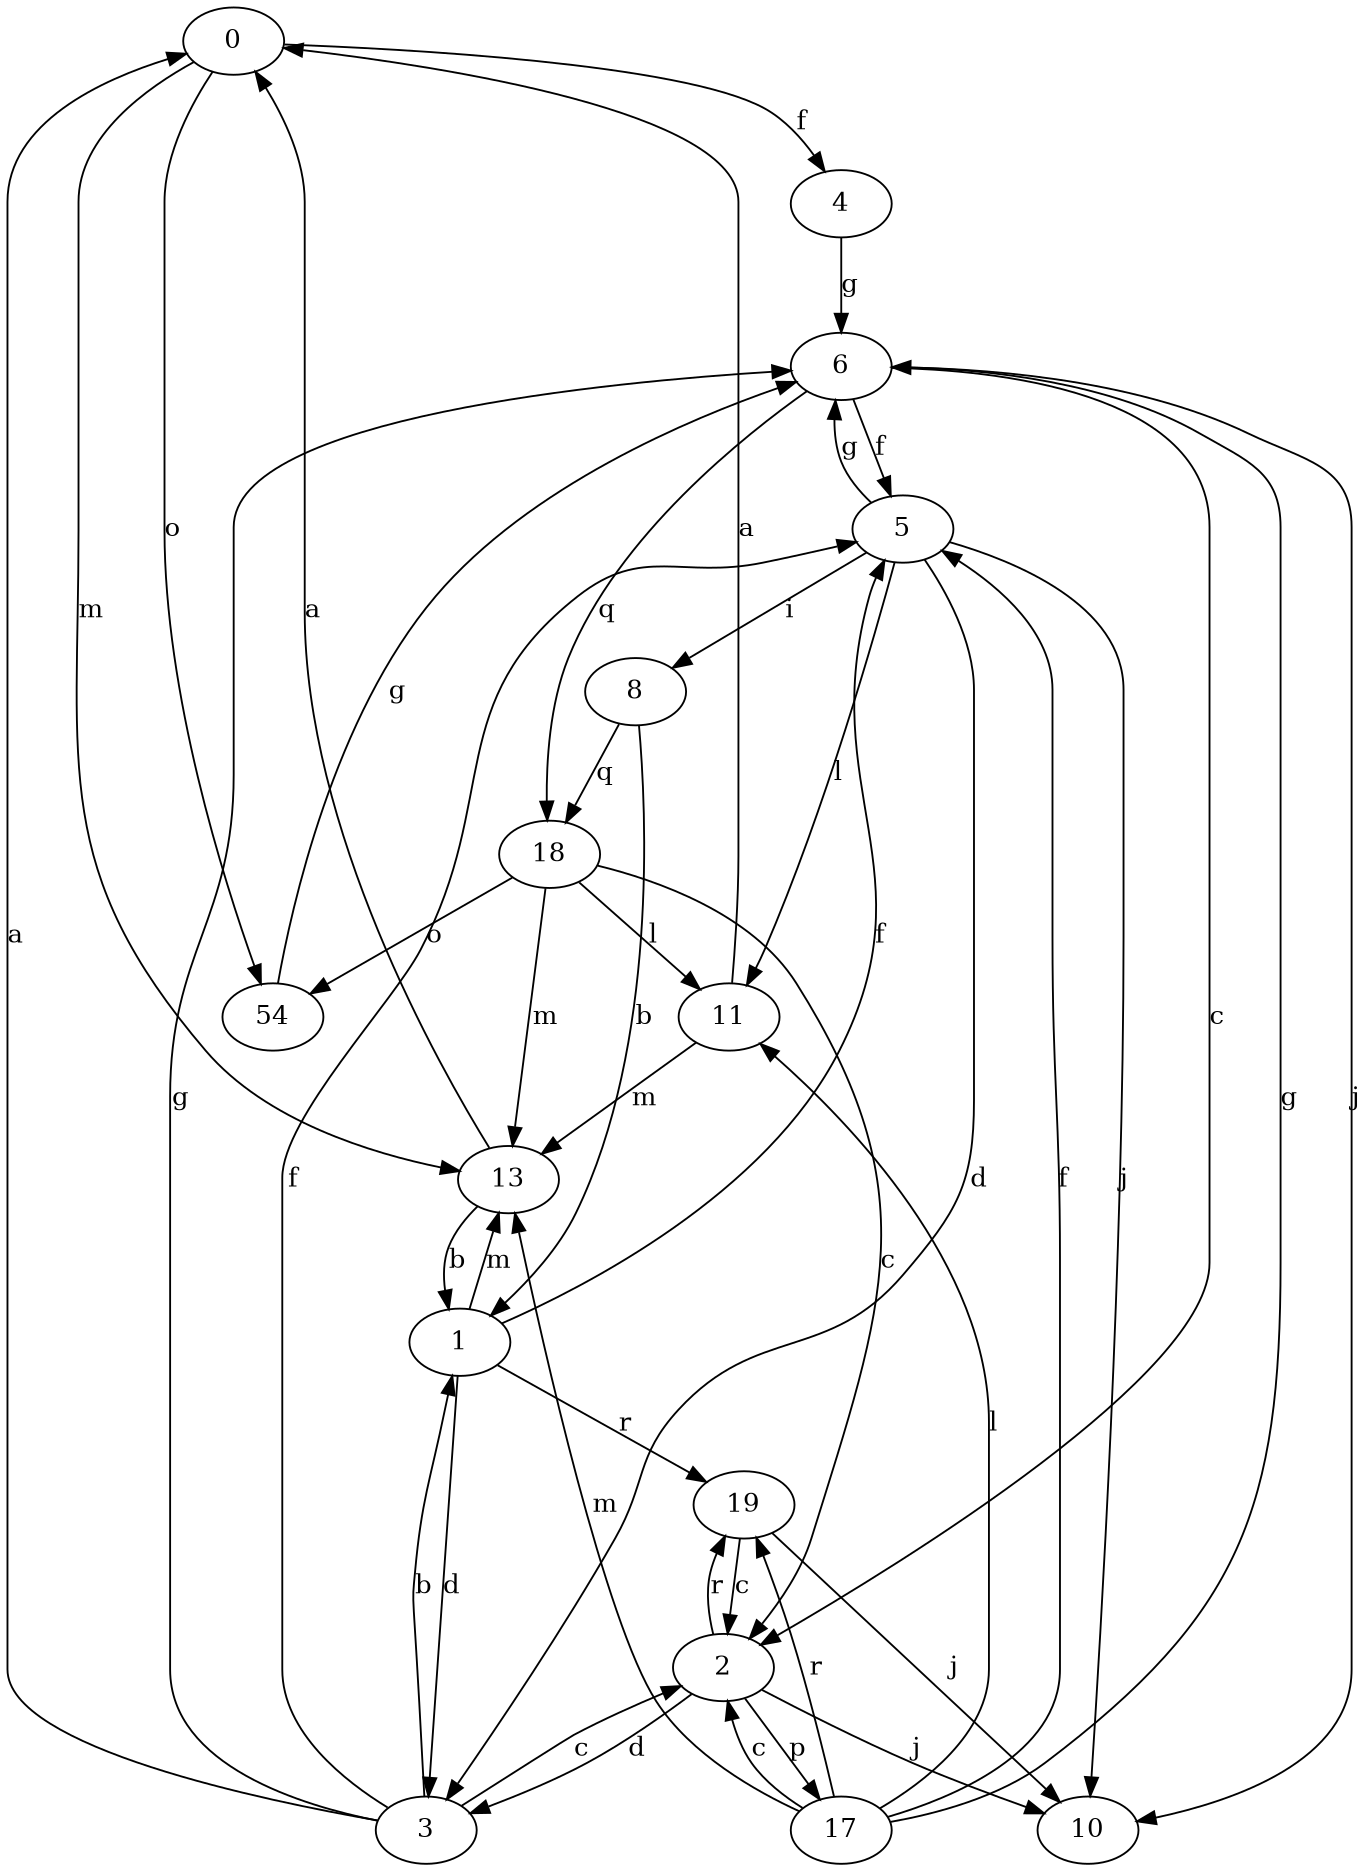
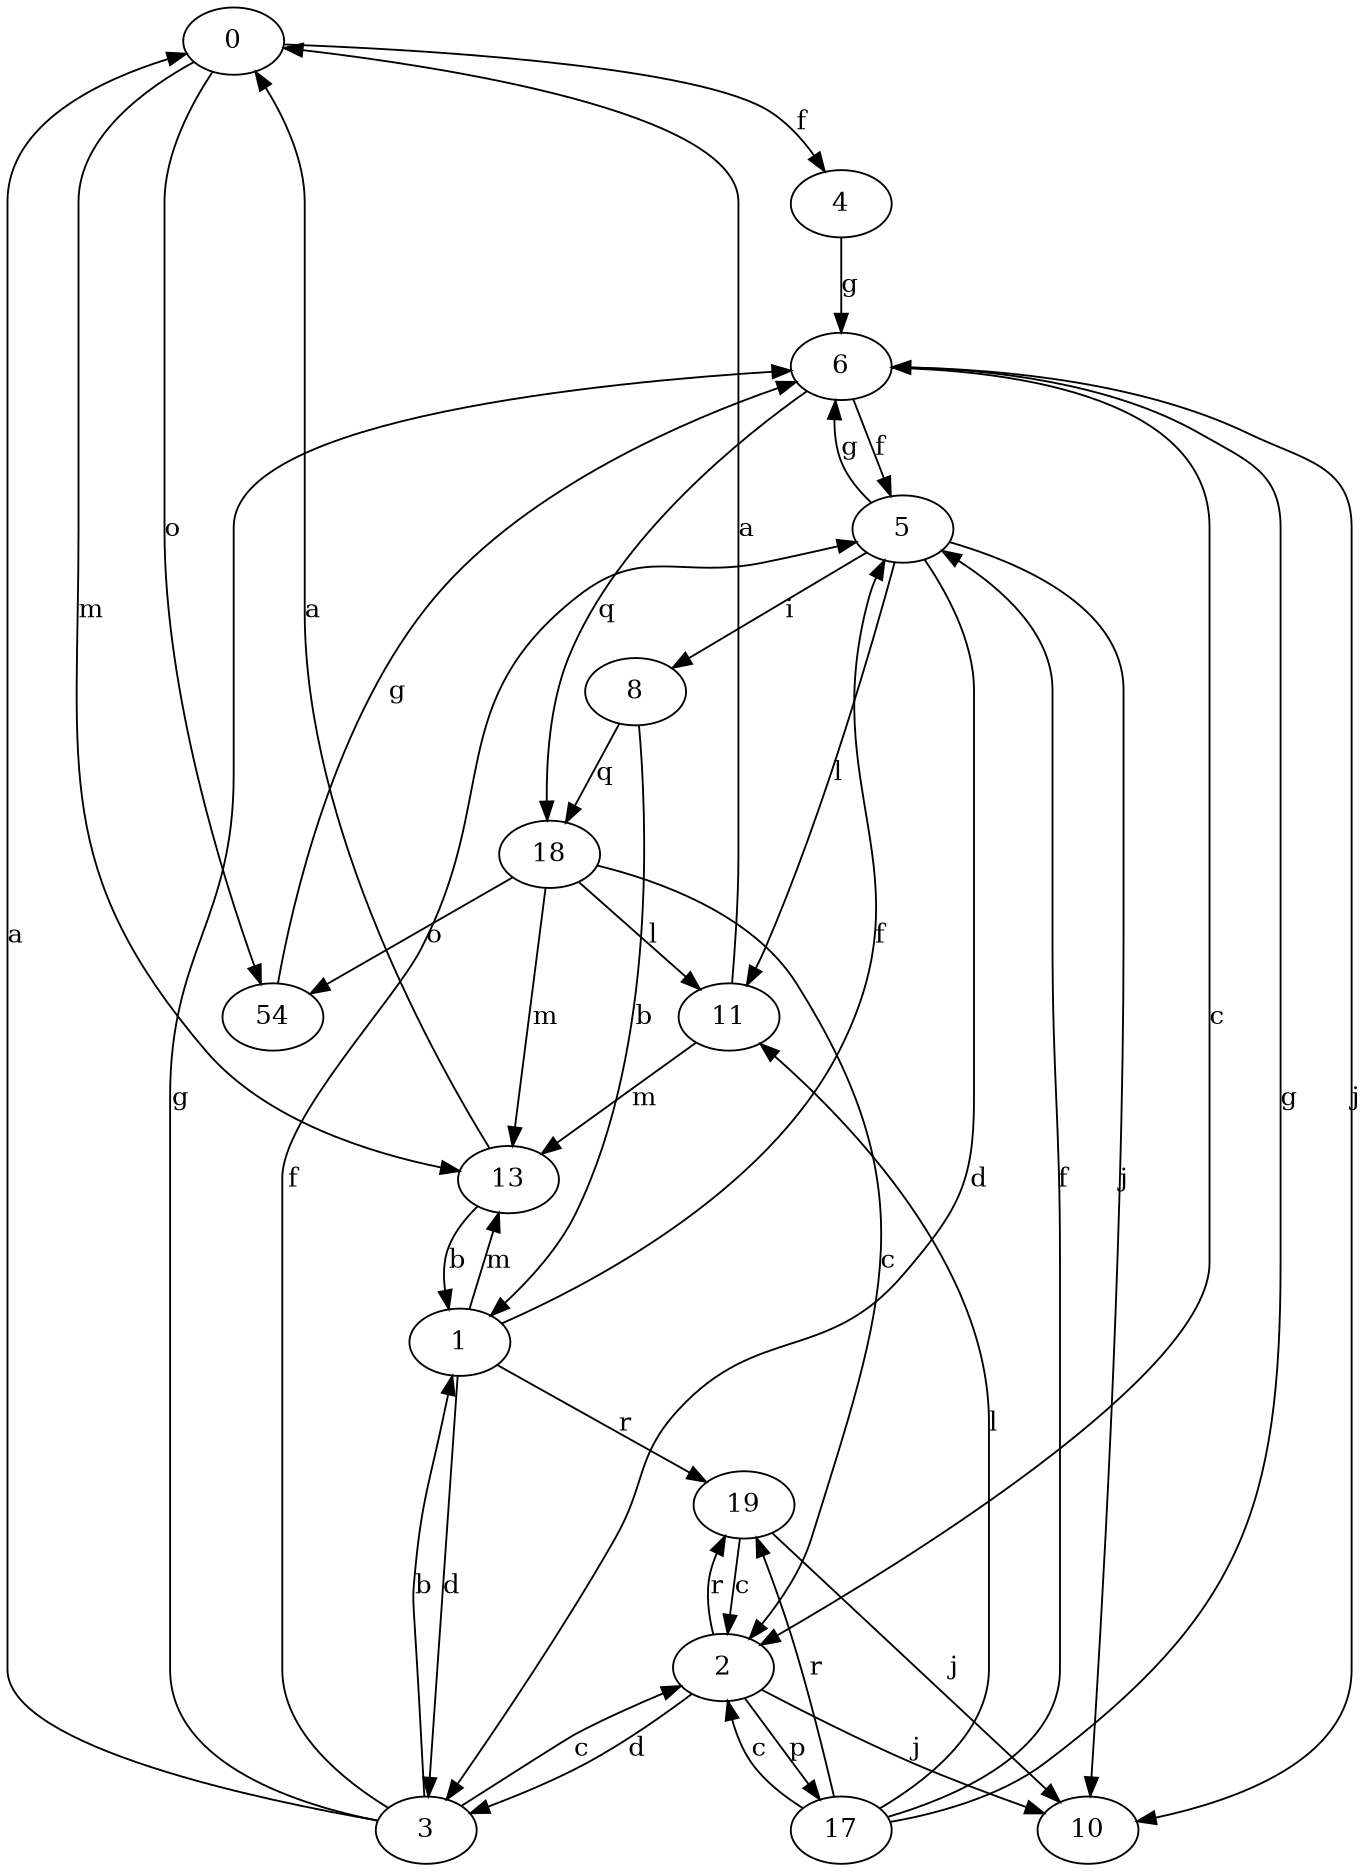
(595, 1543) -> none
